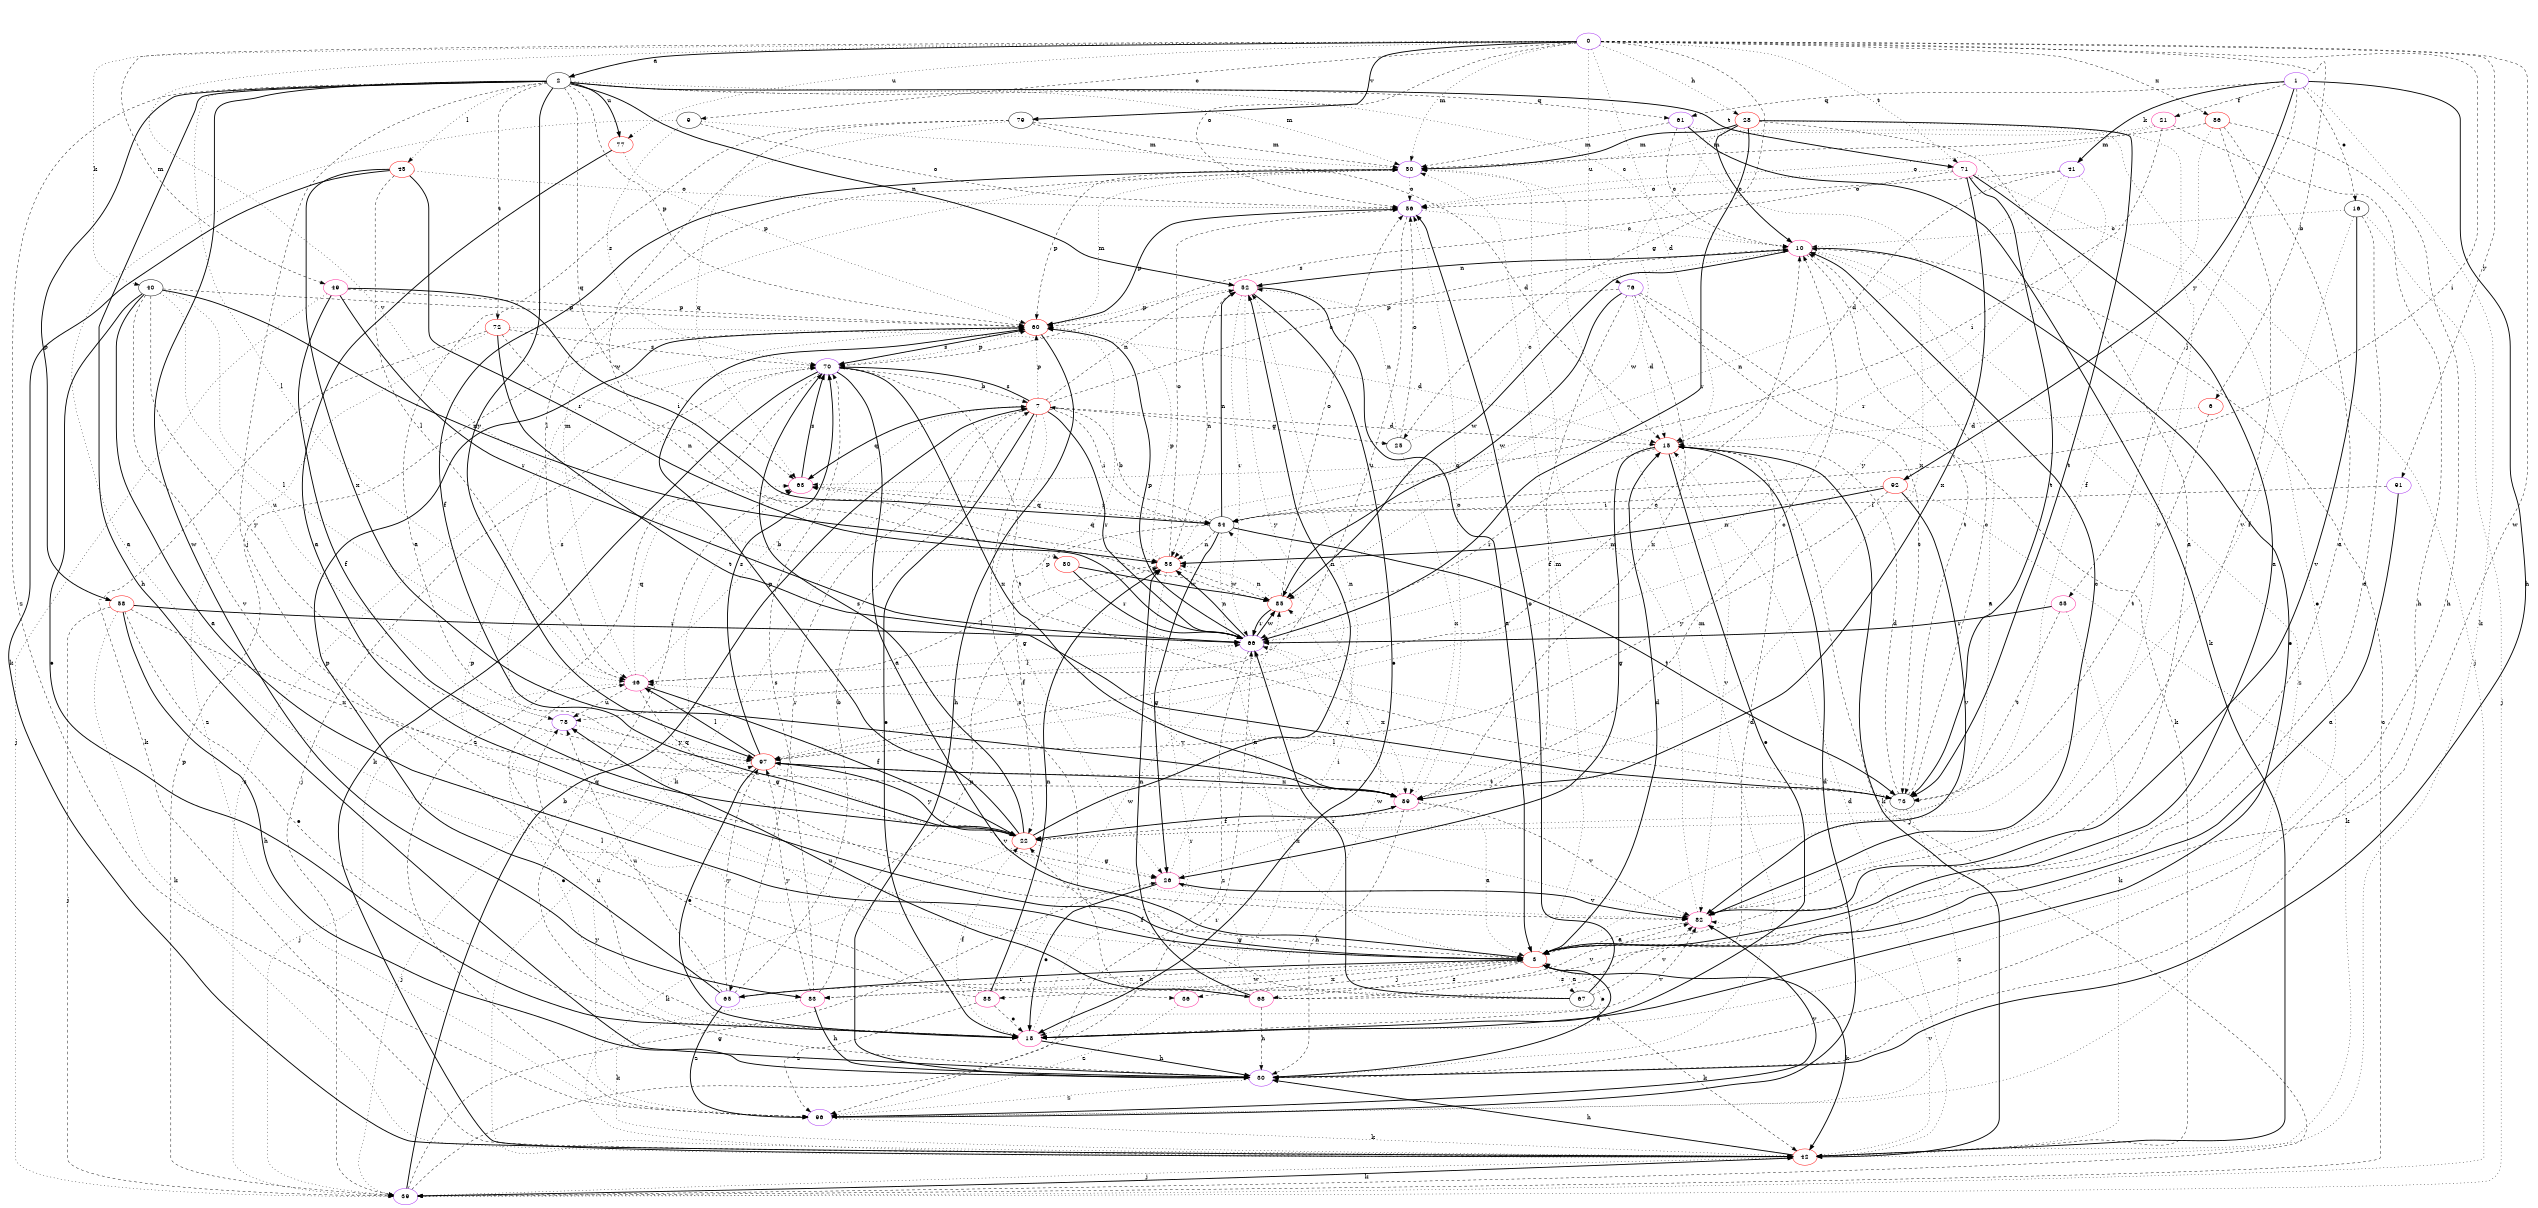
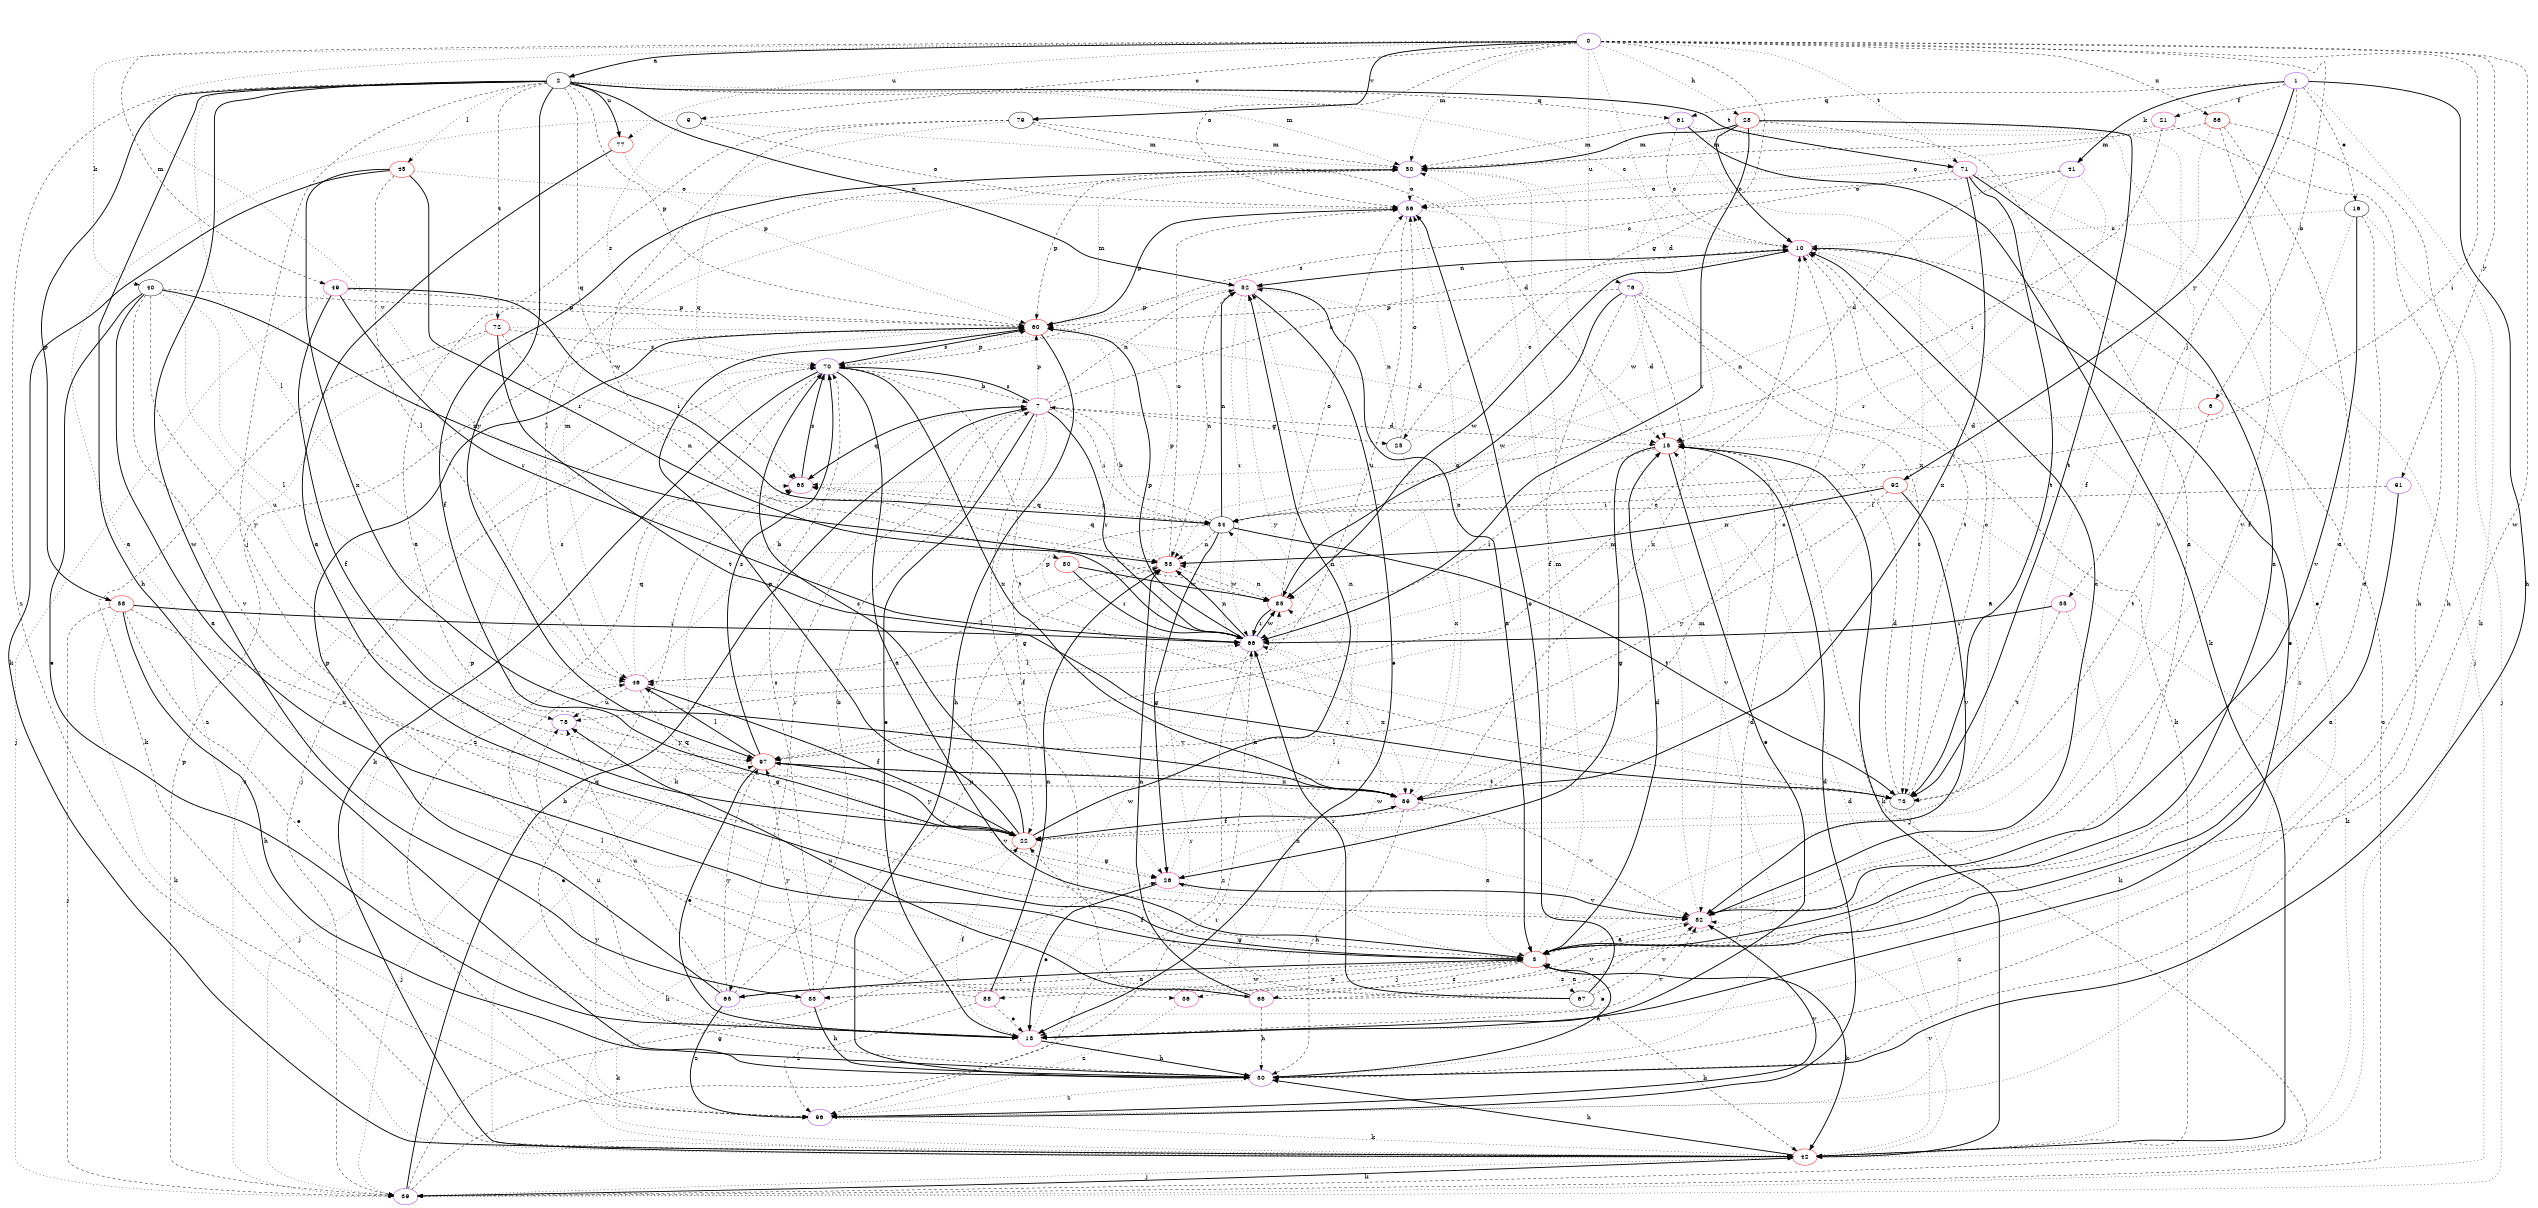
(1038, 406) -> (1038, 406)
